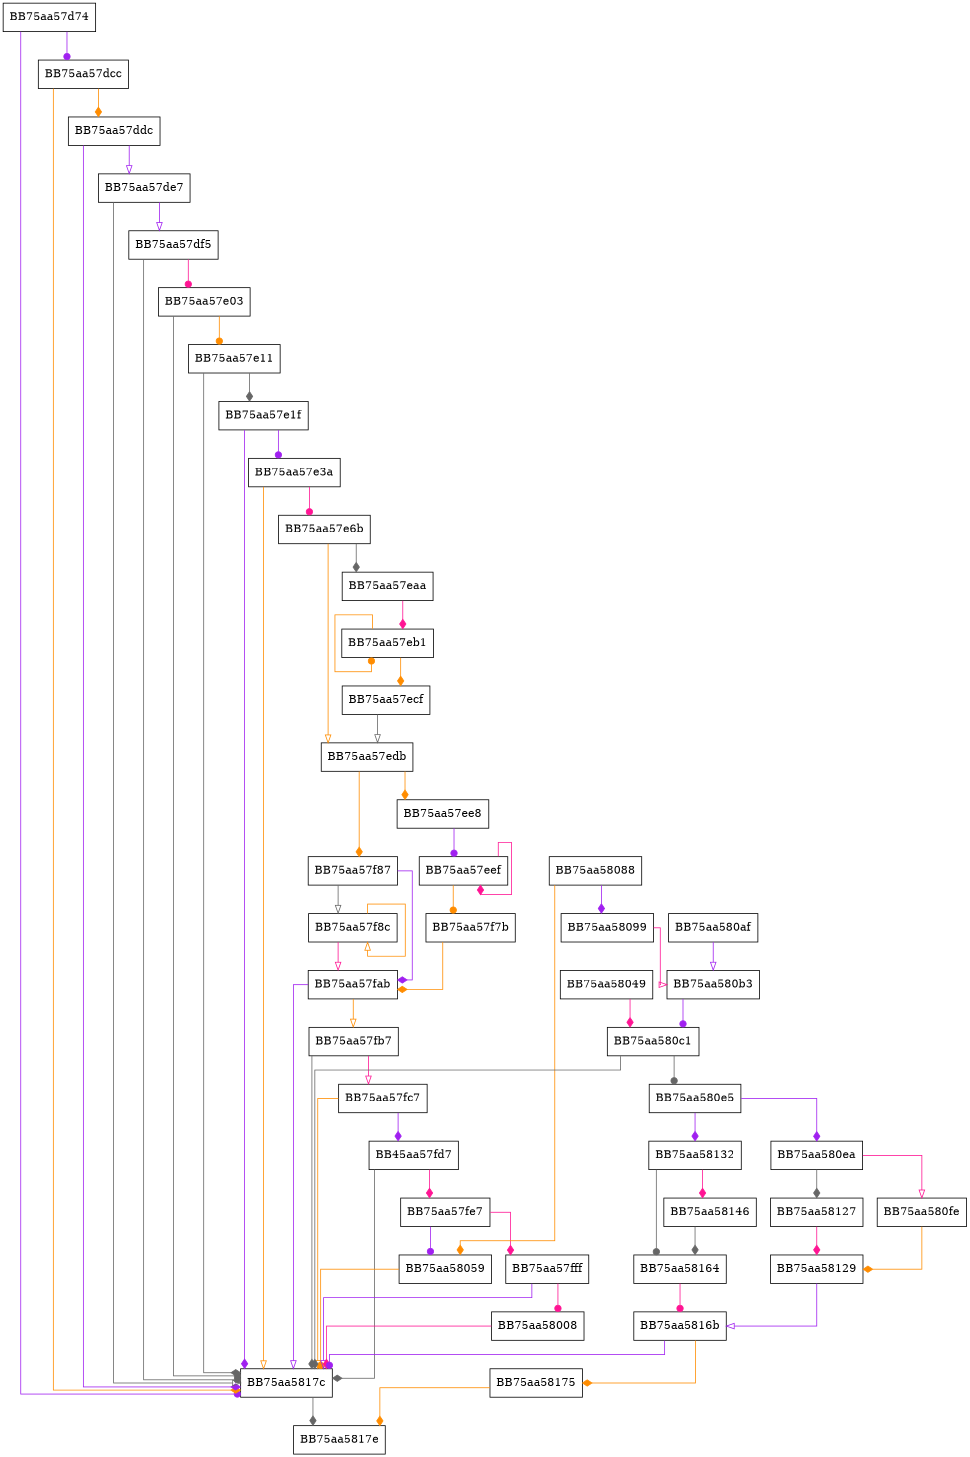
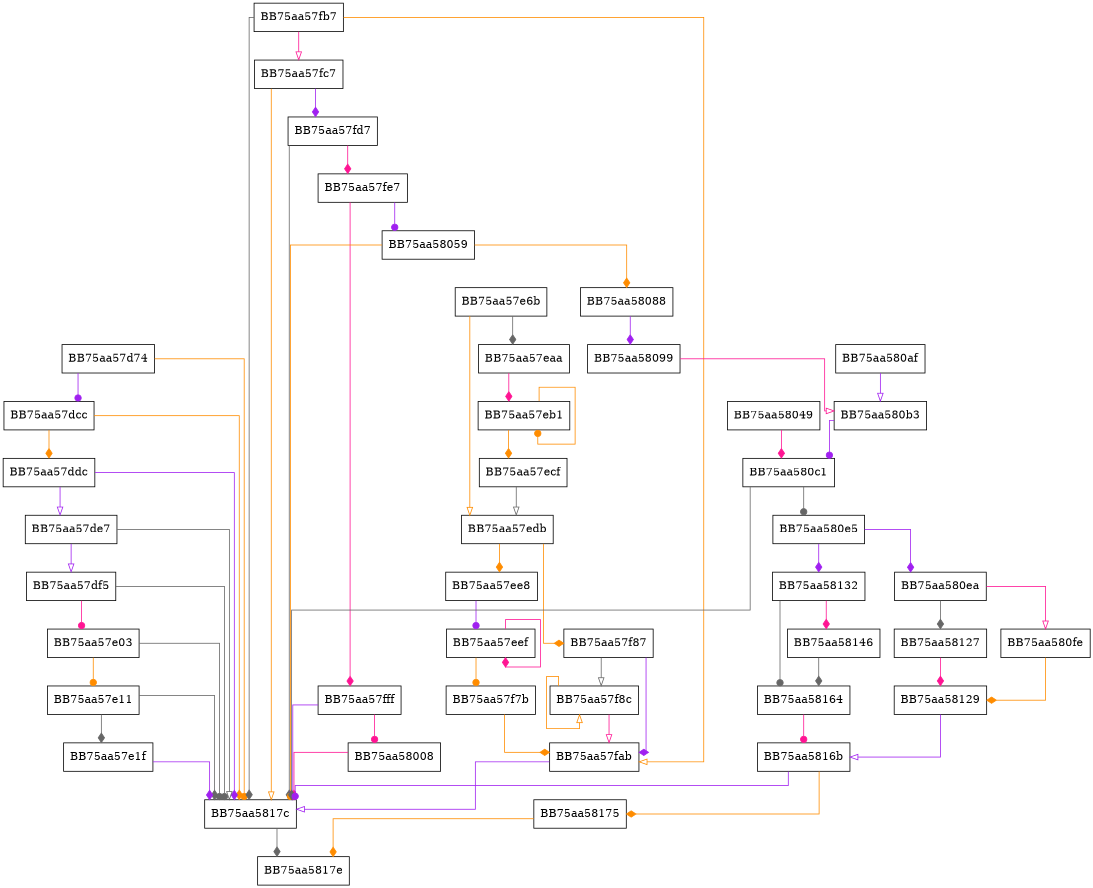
(294, 473) -> none
(21, 820) -> (244, 531)
(353, 1009) -> (704, 238)
(555, 1112) -> (567, 245)
(414, 1155) -> (333, 131)
